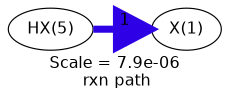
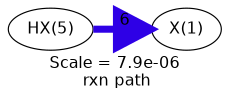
(122, 20) -> (122, 20)
